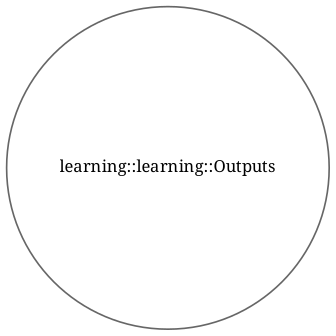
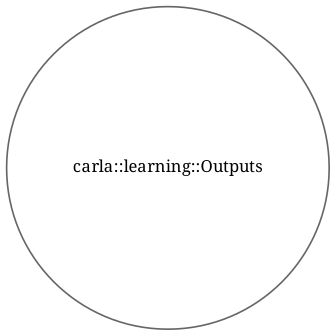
(168, 168) -> (168, 168)
